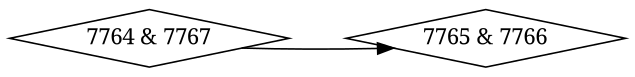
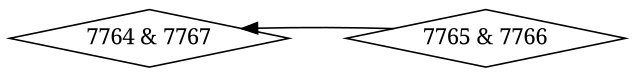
(309, 49) -> (326, 28)
